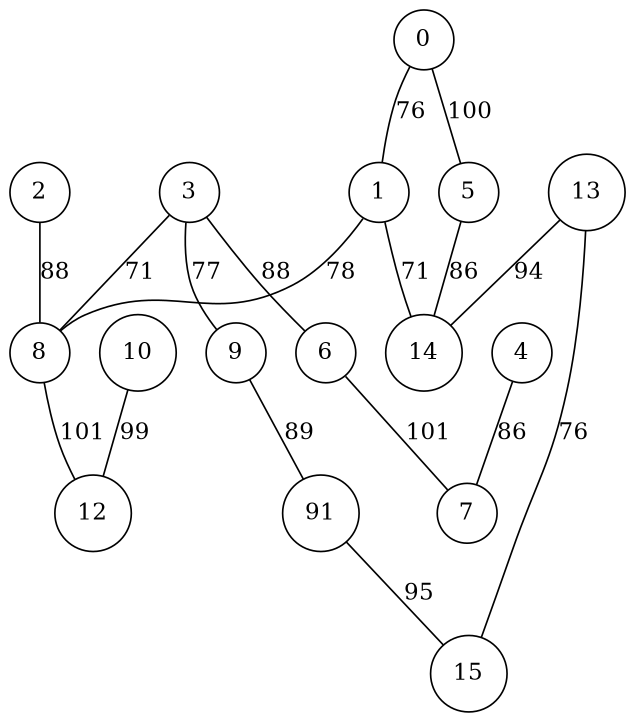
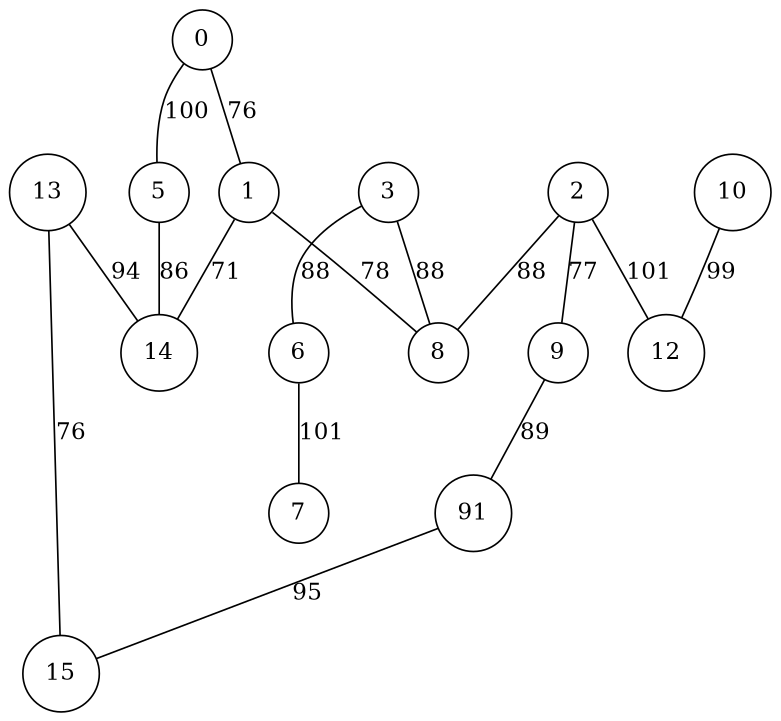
(140, 273) -> (431, 273)
(190, 280) -> (568, 272)
(522, 353) -> none
(56, 432) -> (620, 269)
